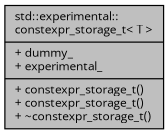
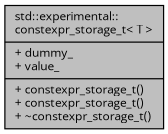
(59, 67) -> (37, 67)
